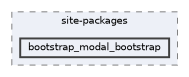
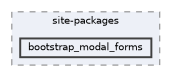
(95, 48) -> (86, 48)
